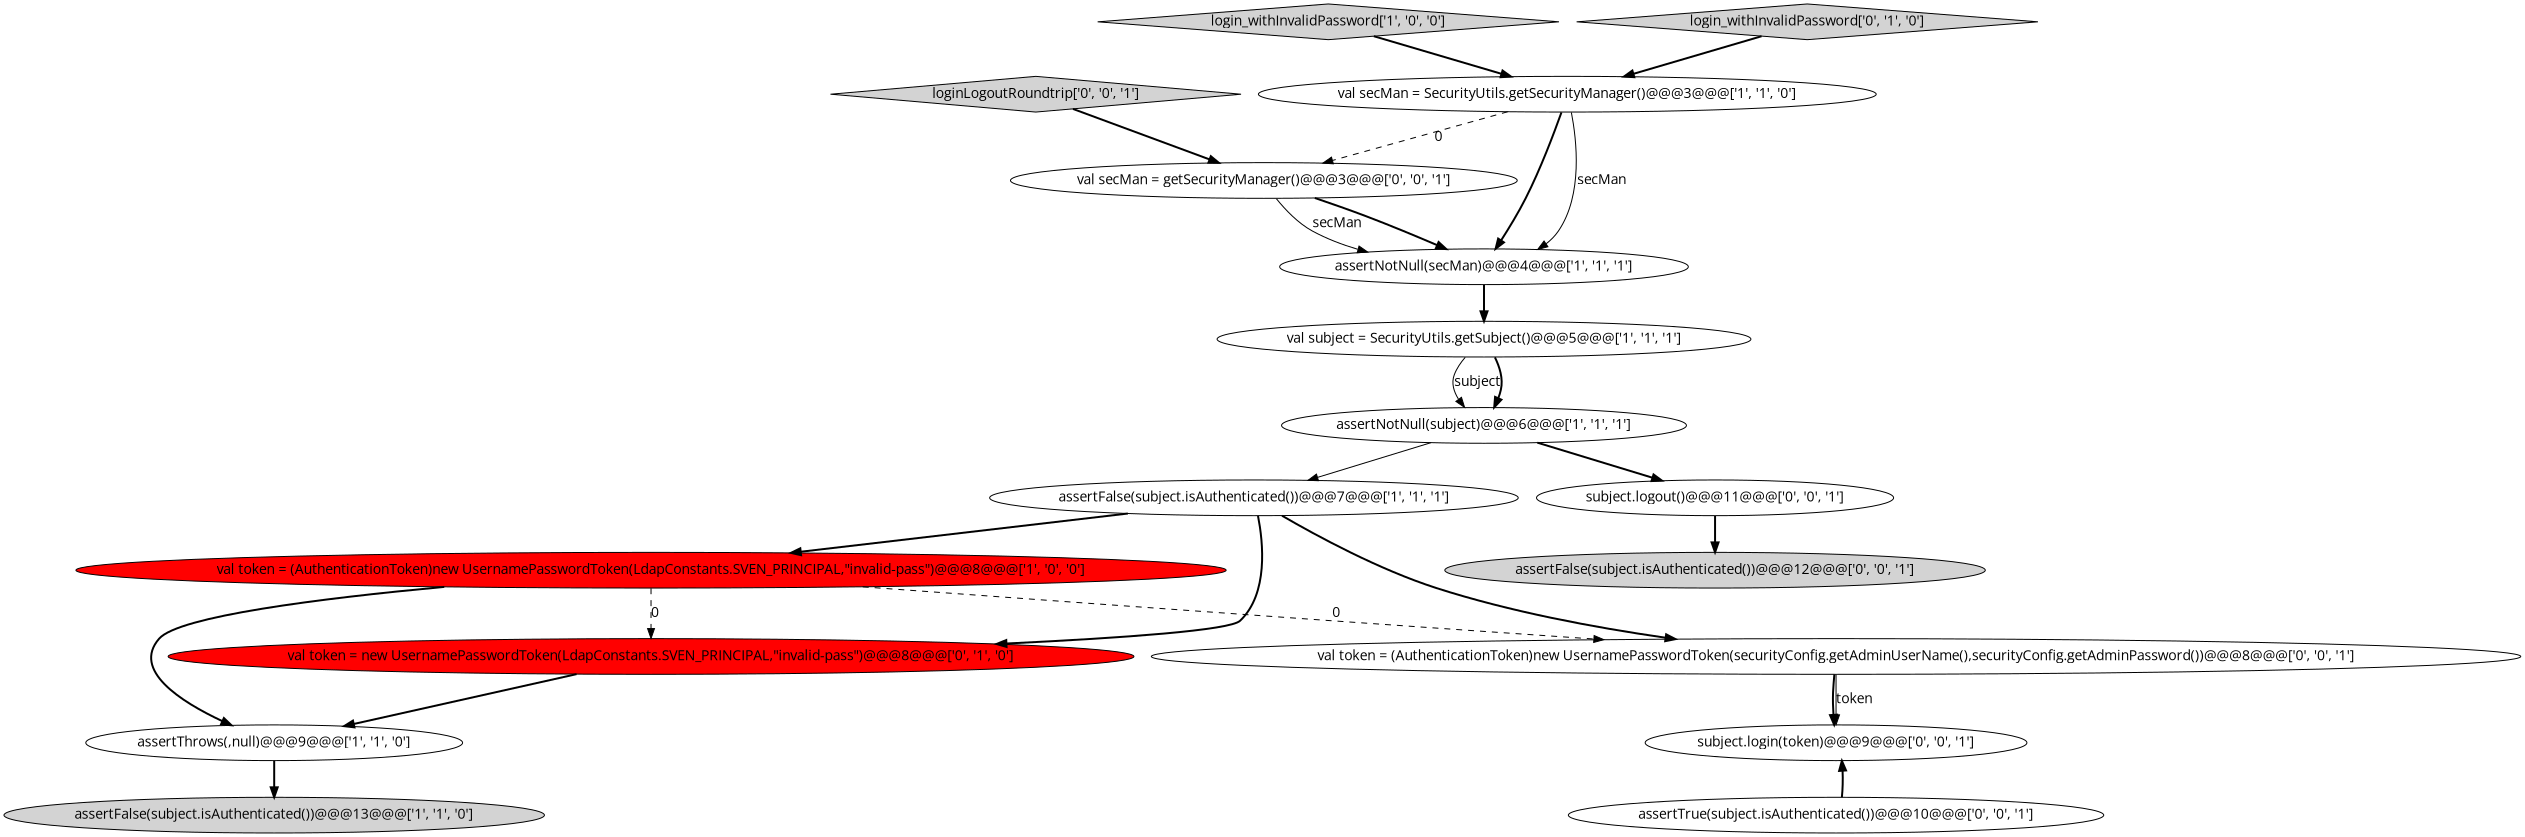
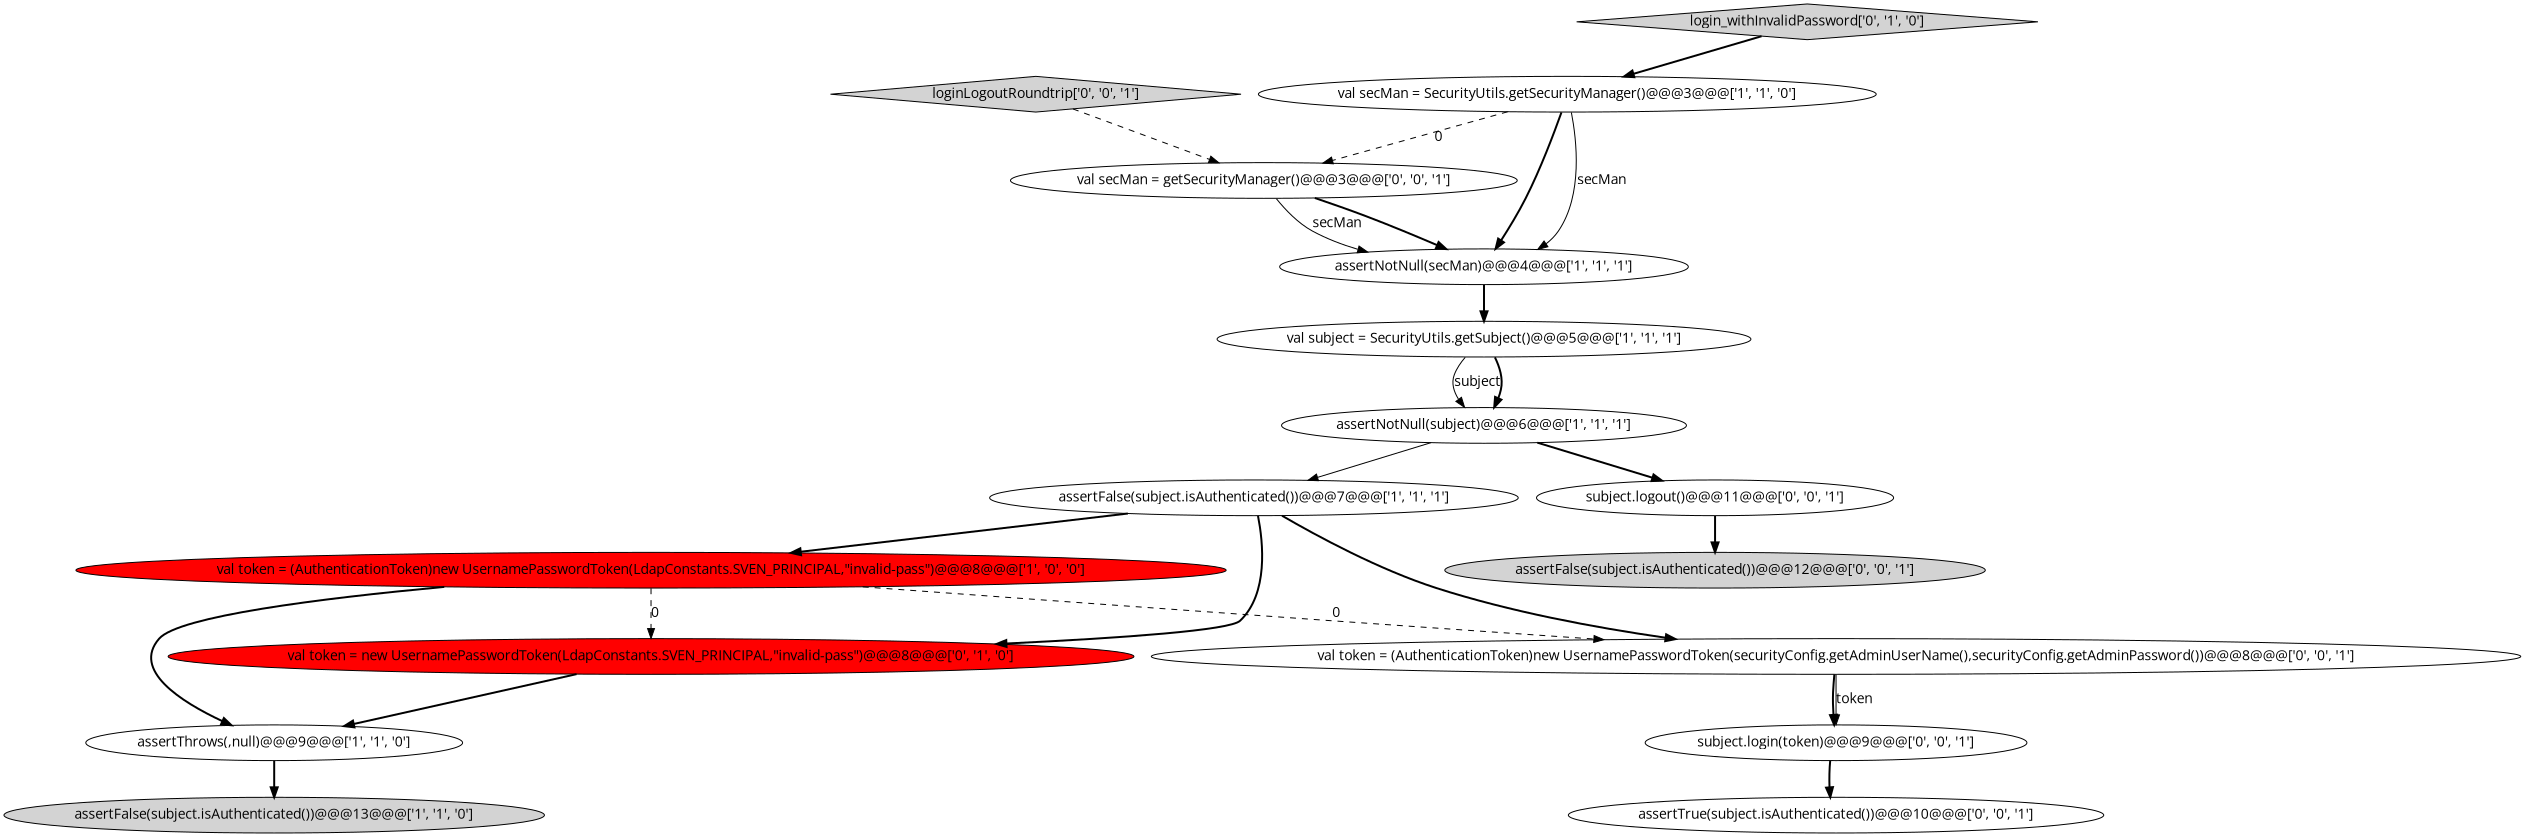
(1328, 22) -> none
(1141, 134) -> (1141, 134)
(1843, 784) -> (1829, 774)
